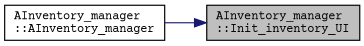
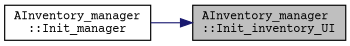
(85, 23) -> (78, 23)
